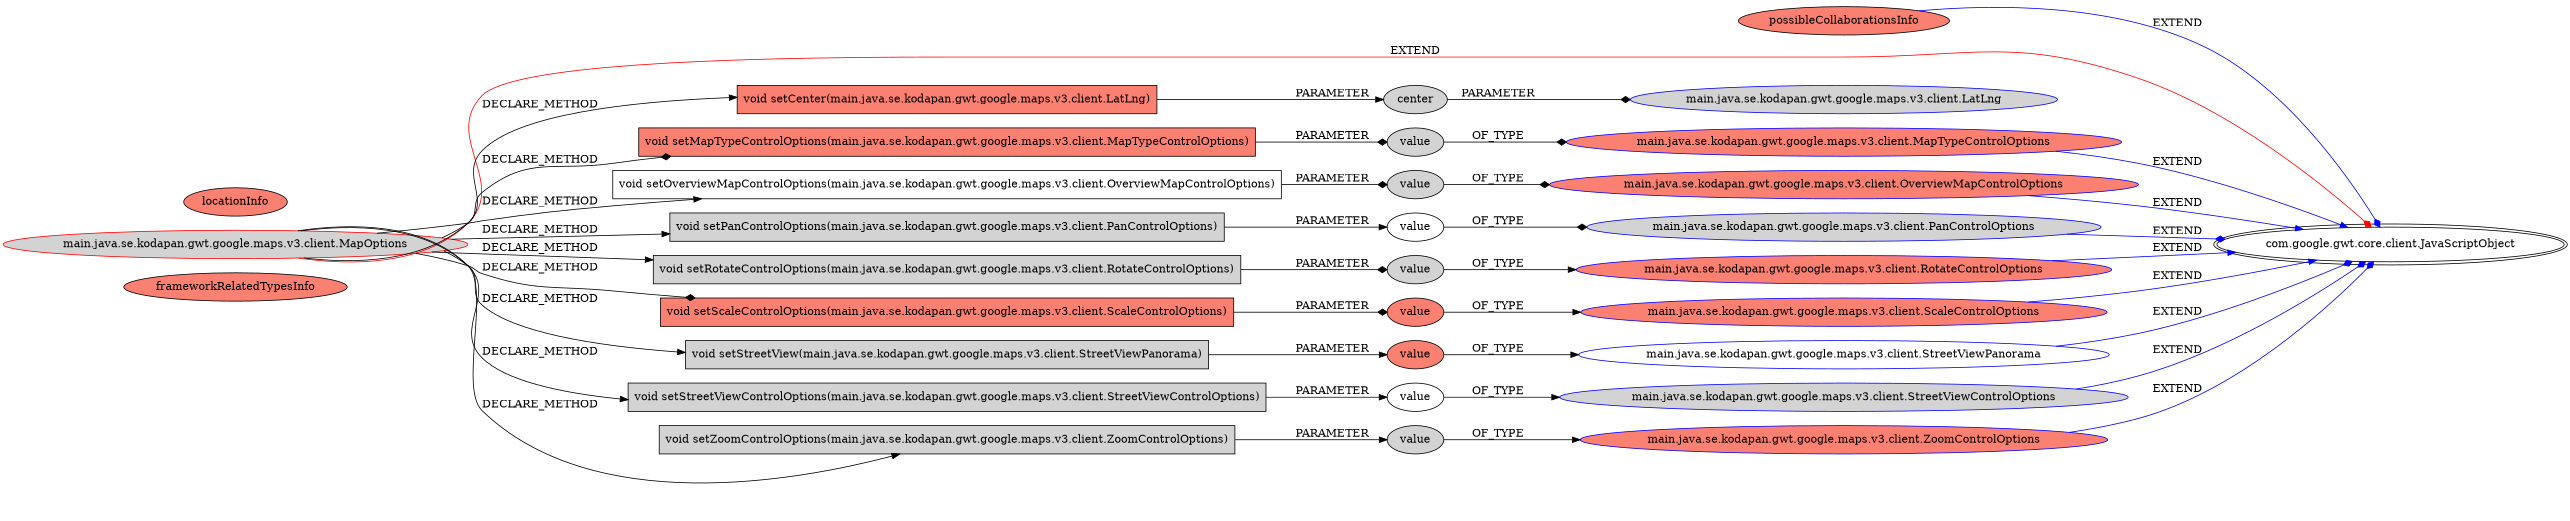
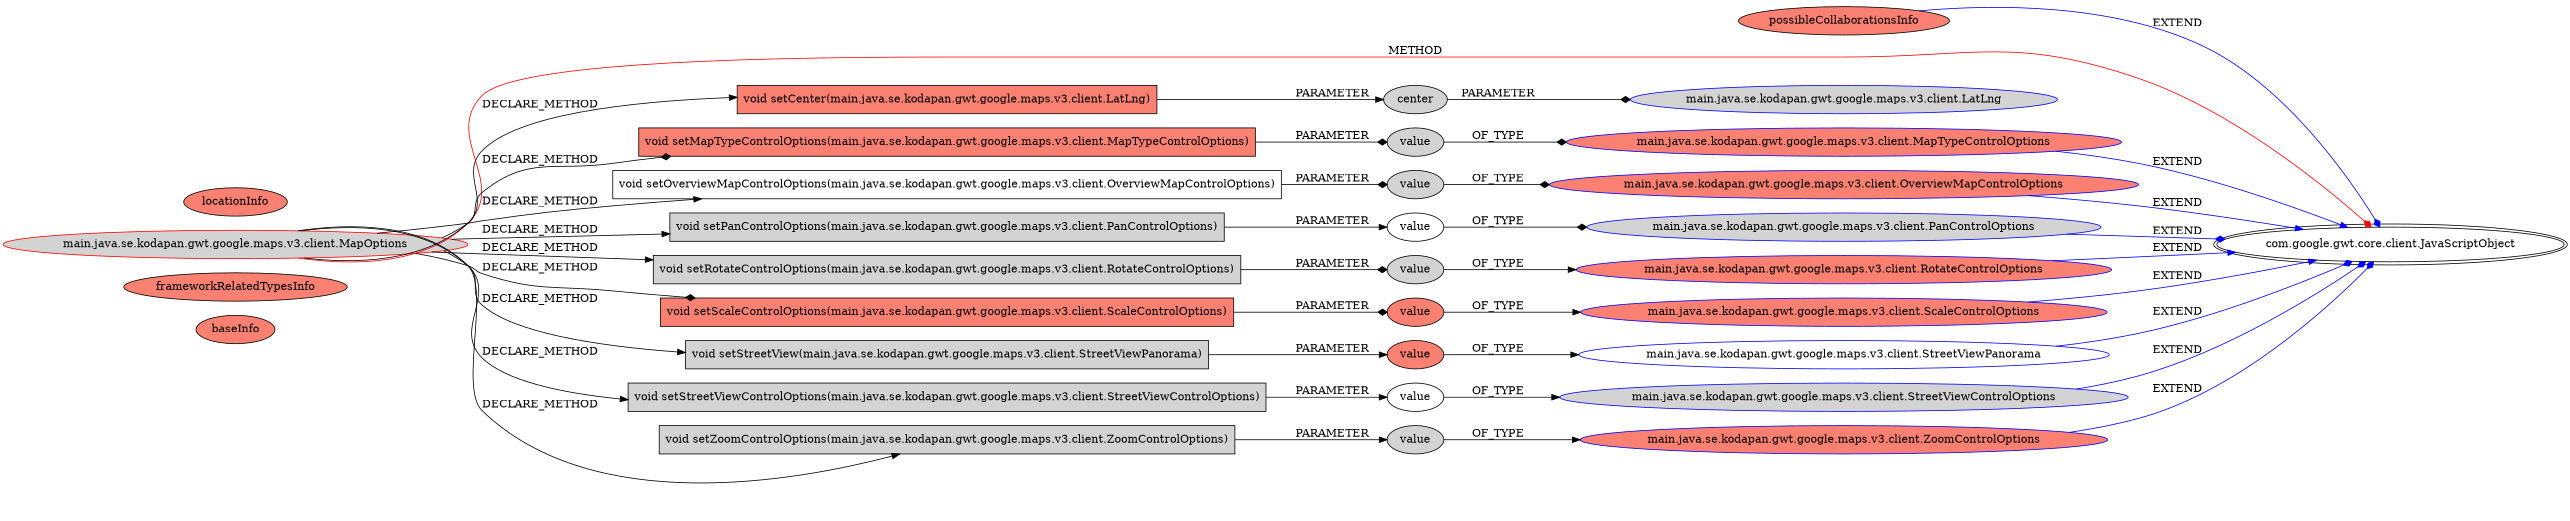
(1415, 51) -> (1415, 51)
none -> (236, 330)
